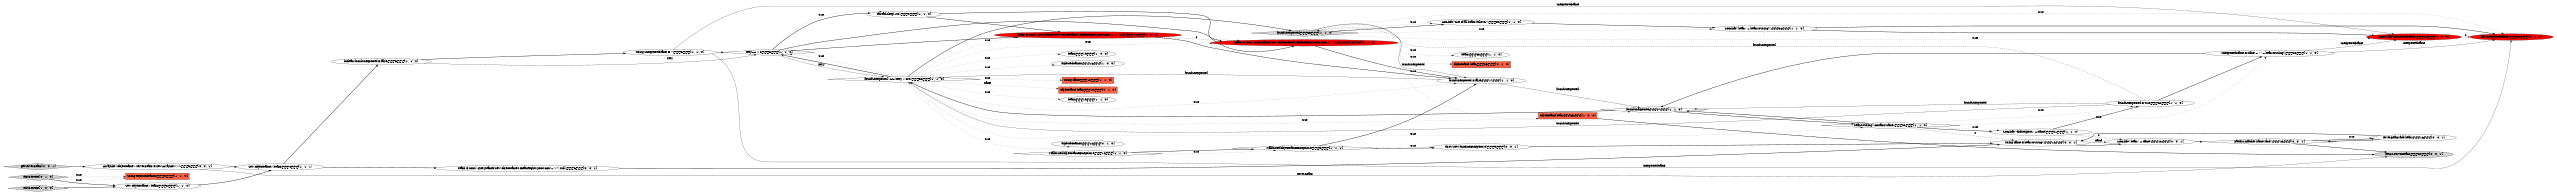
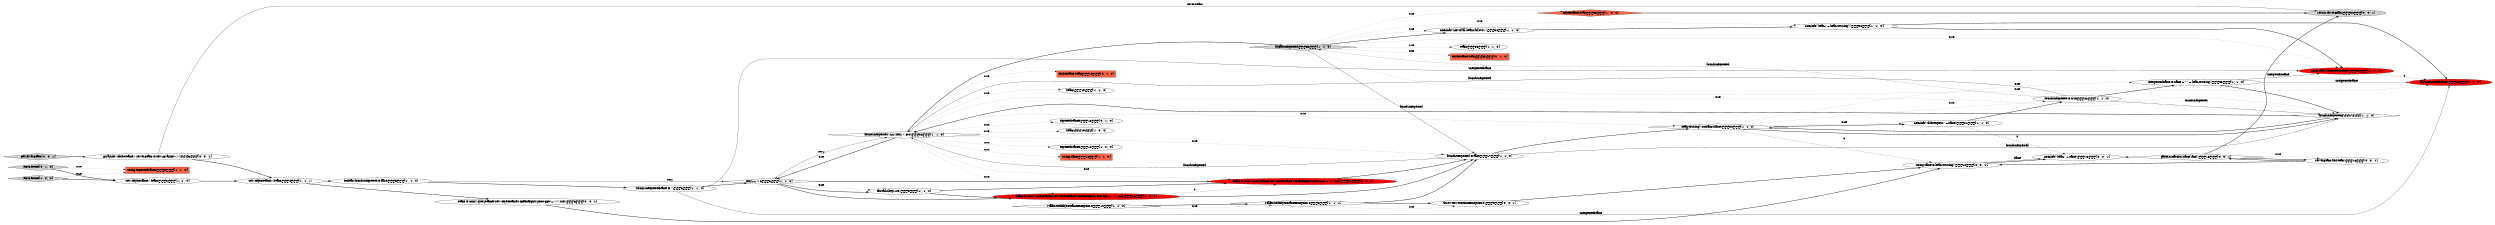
(987, 83) -> (987, 77)
(1568, 116) -> (1591, 13)
none -> (1589, 138)
